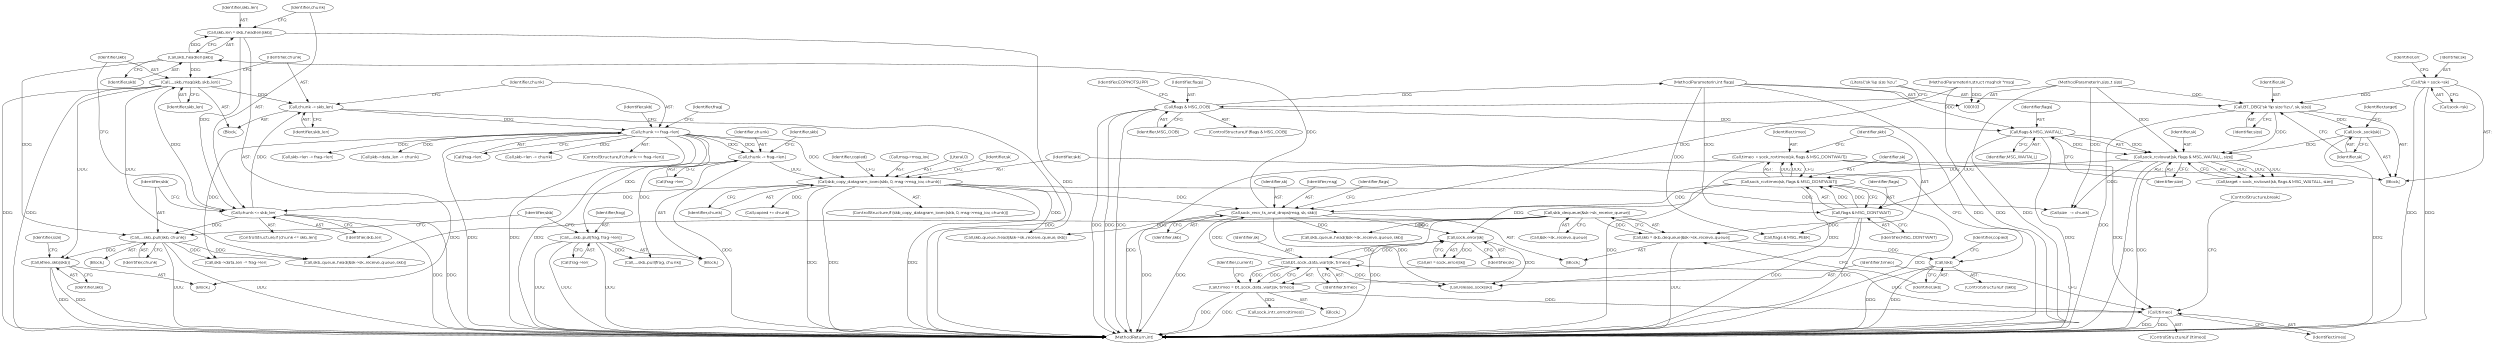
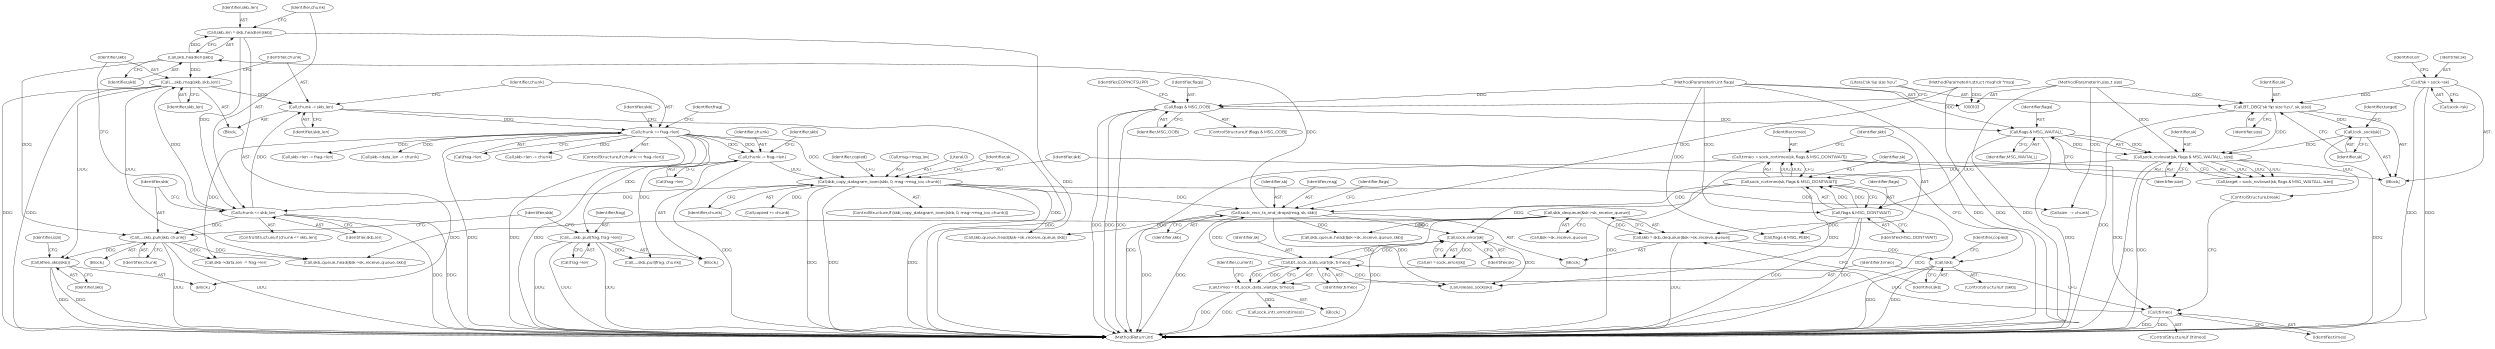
(1438, 91) -> (1443, 95)
(2104, 179) -> (2337, 170)
(1715, 307) -> none
